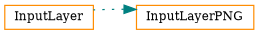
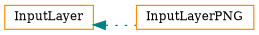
(109, 9) -> (121, 25)
